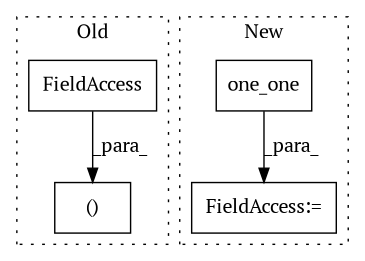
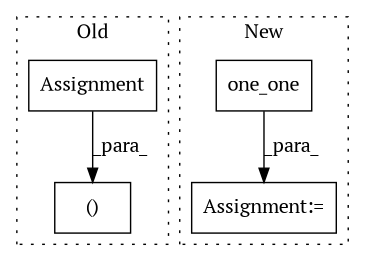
(93, 86) -> (93, 86)
(264, 208) -> (264, 208)
